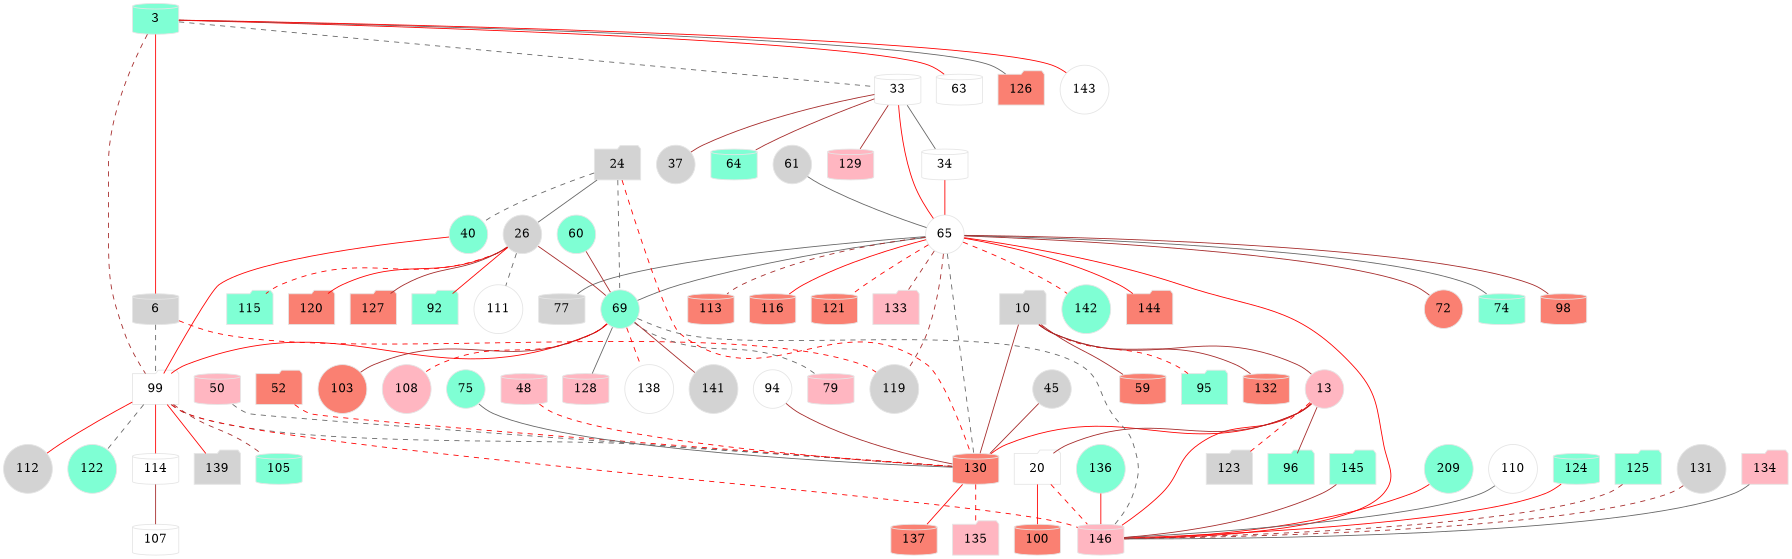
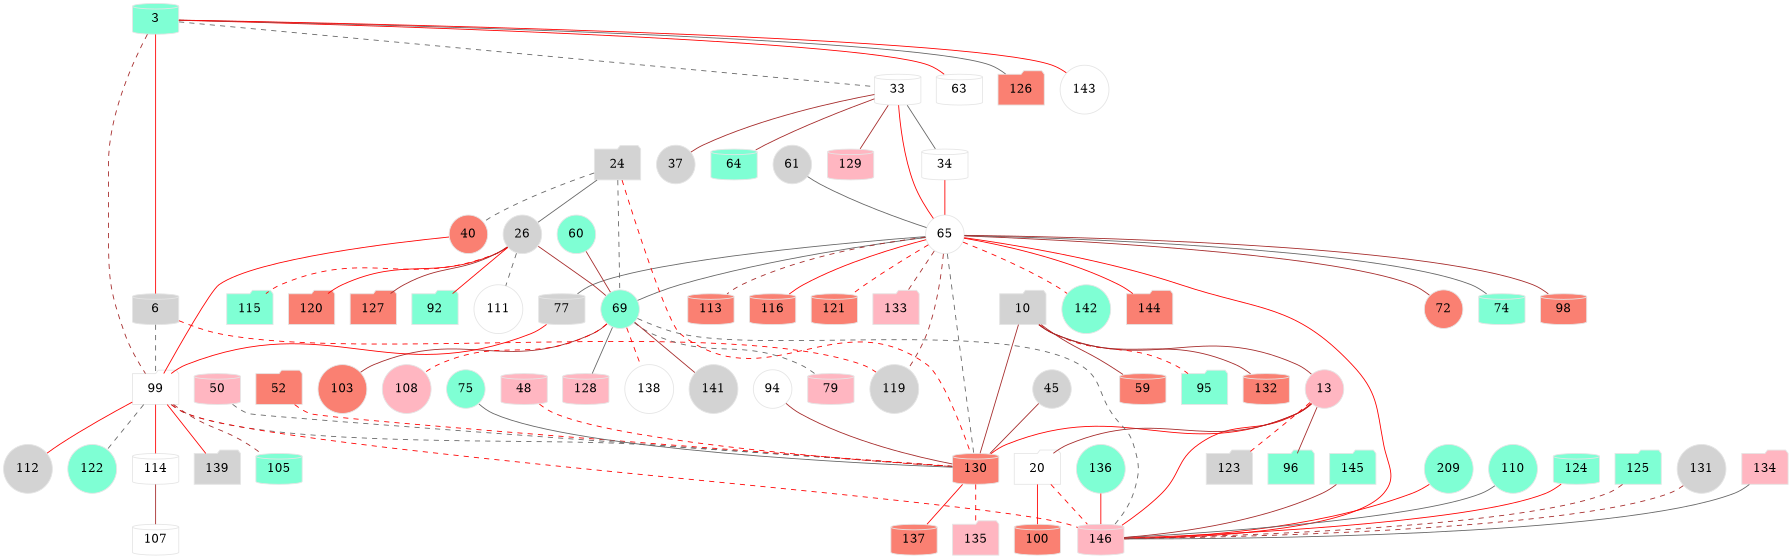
(468, 234) -> (468, 234)
(390, 351) -> (359, 349)
(1513, 469) -> (1513, 469)
